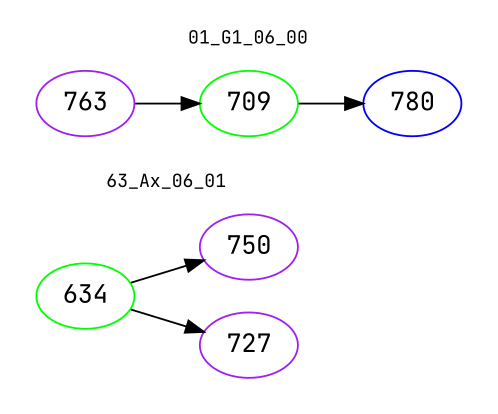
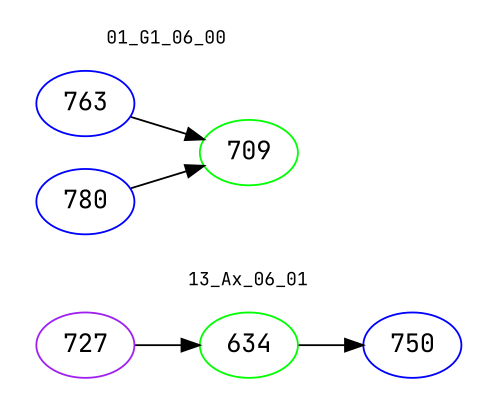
(85, 104) -> (85, 104)
(322, 104) -> (159, 180)
(167, 183) -> (249, 281)
(249, 247) -> (412, 345)
(159, 318) -> (158, 345)
